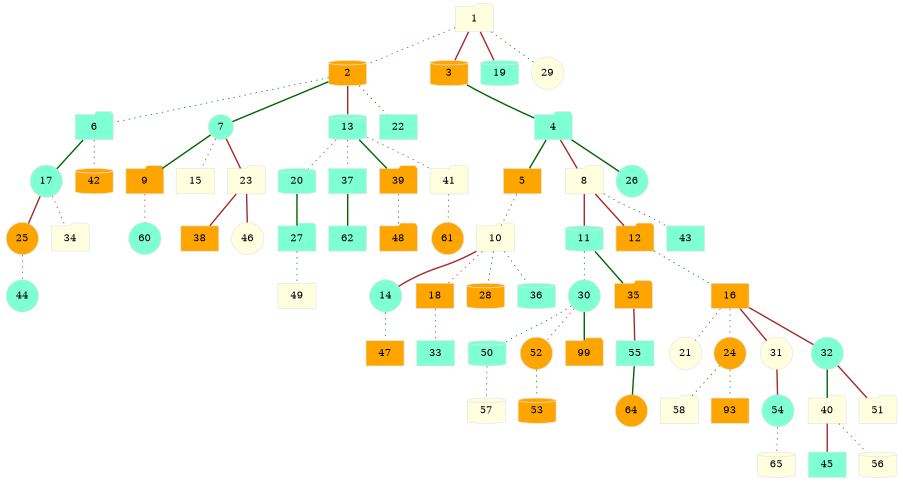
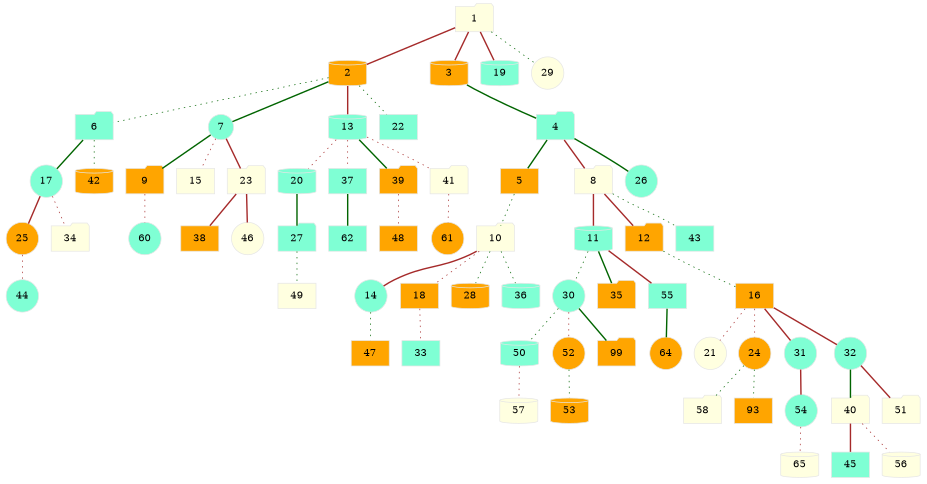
(411, 46) -> (411, 46)
(398, 239) -> (398, 239)
(634, 325) -> (630, 267)
(776, 353) -> (800, 353)
